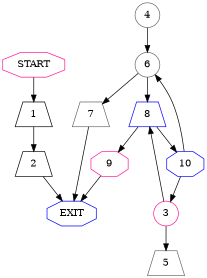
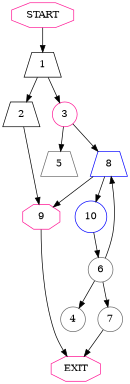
(147, 37) -> (89, 291)
(91, 114) -> (110, 319)
(185, 164) -> (91, 217)
(51, 186) -> (31, 162)
(177, 186) -> (53, 87)
(72, 214) -> (76, 369)
